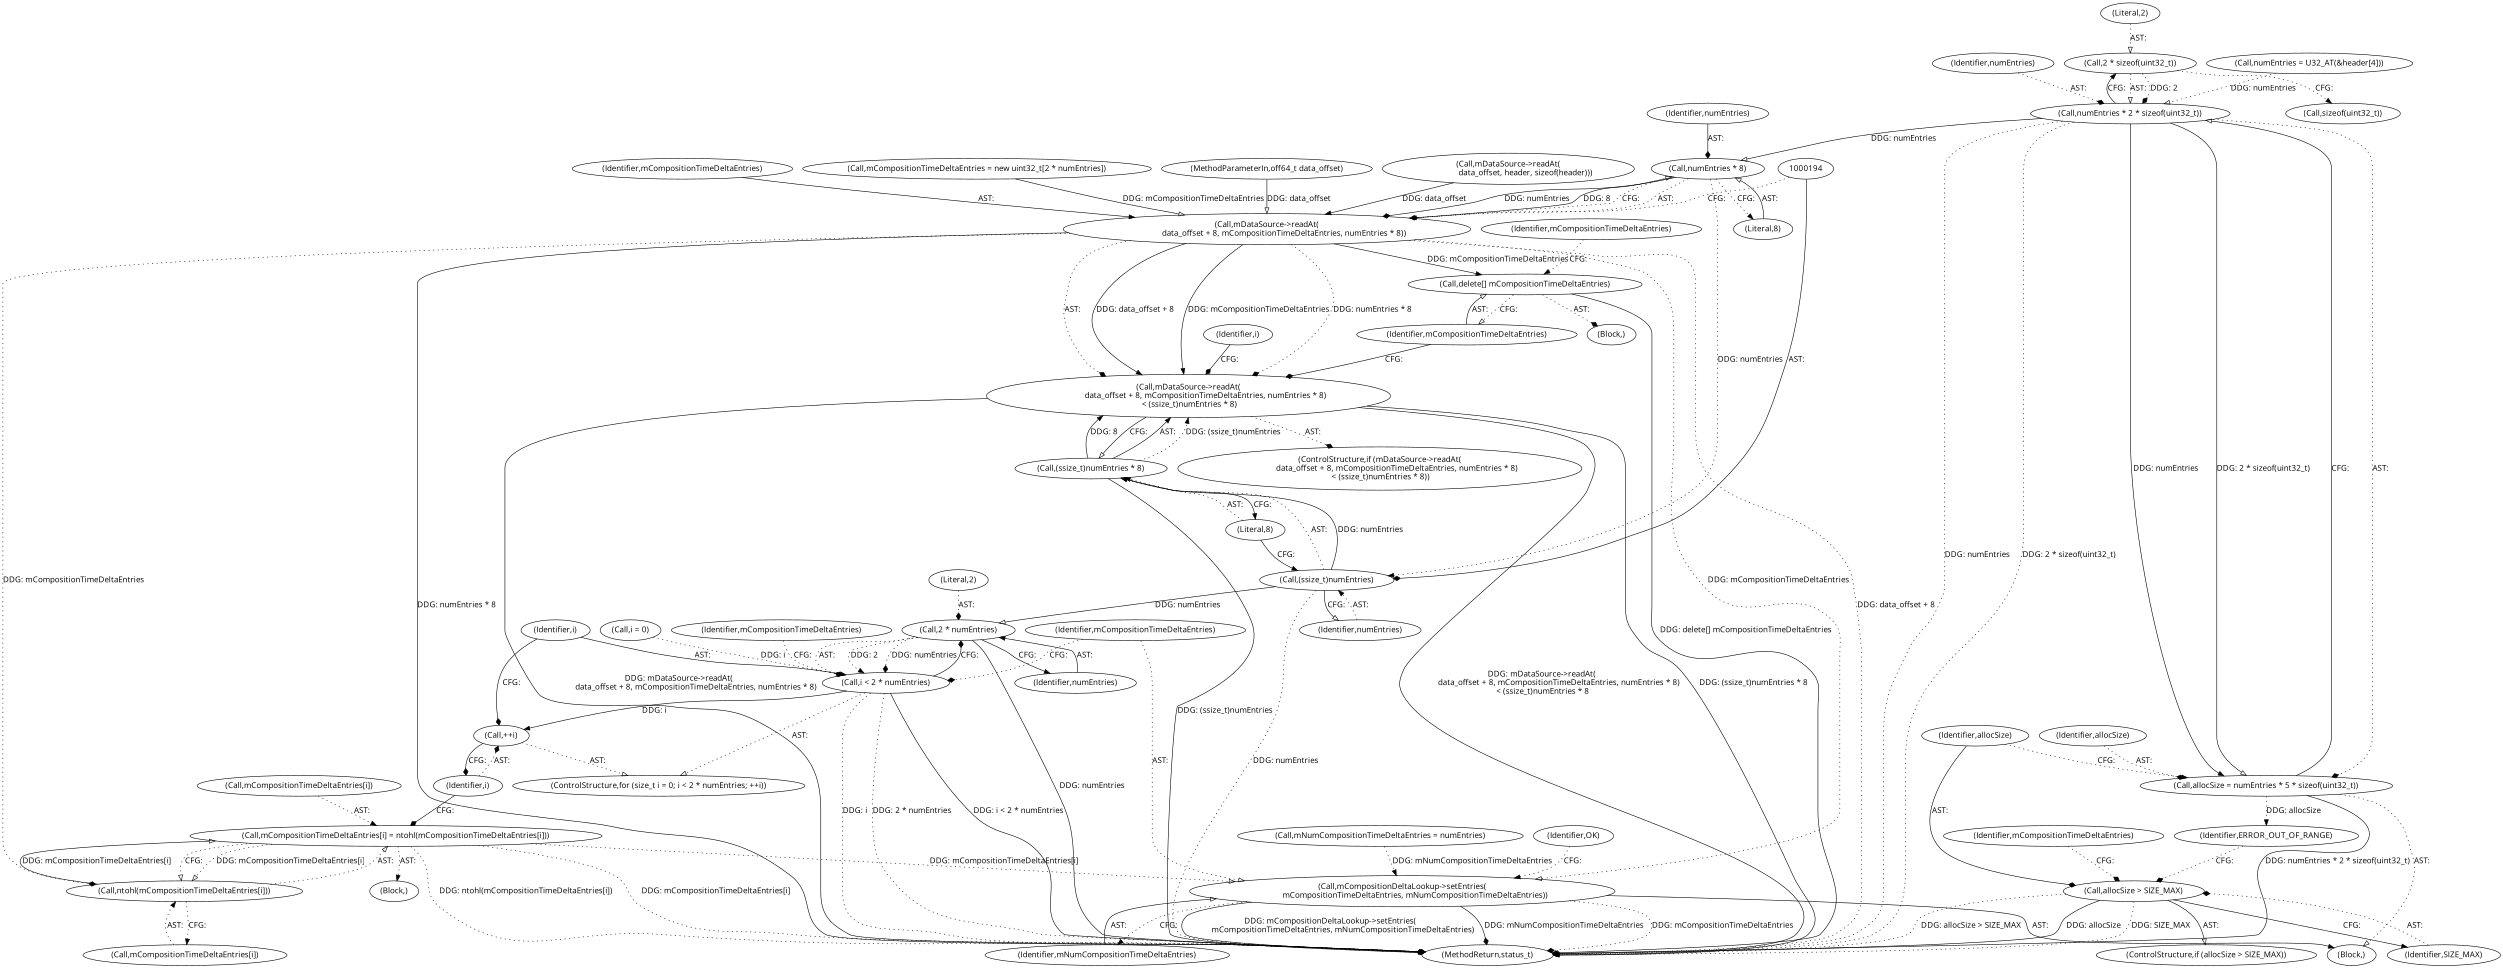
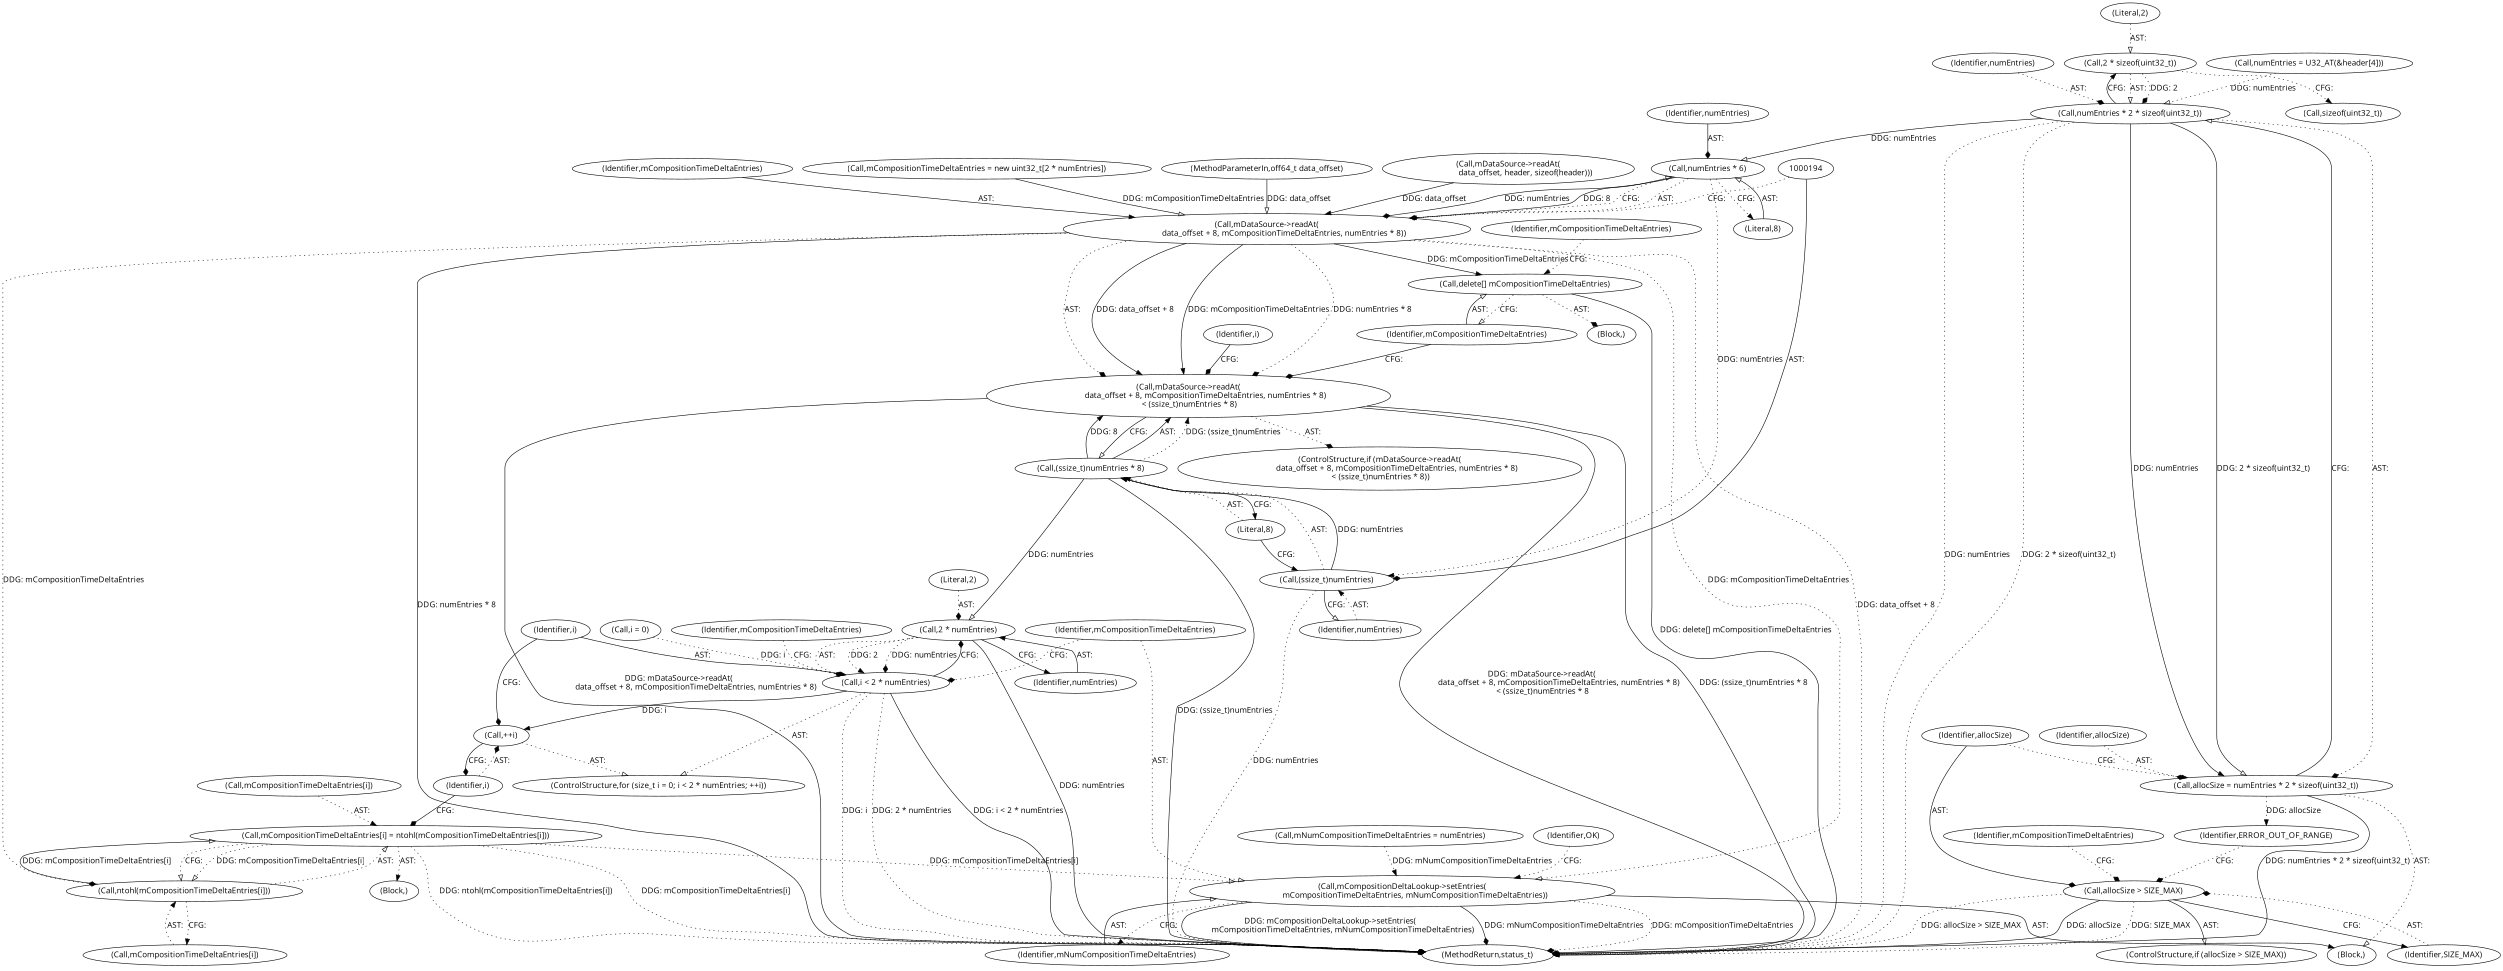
(1708, 169) -> (1708, 169)
(1140, 604) -> (1030, 549)
(2266, 786) -> (2266, 786)
